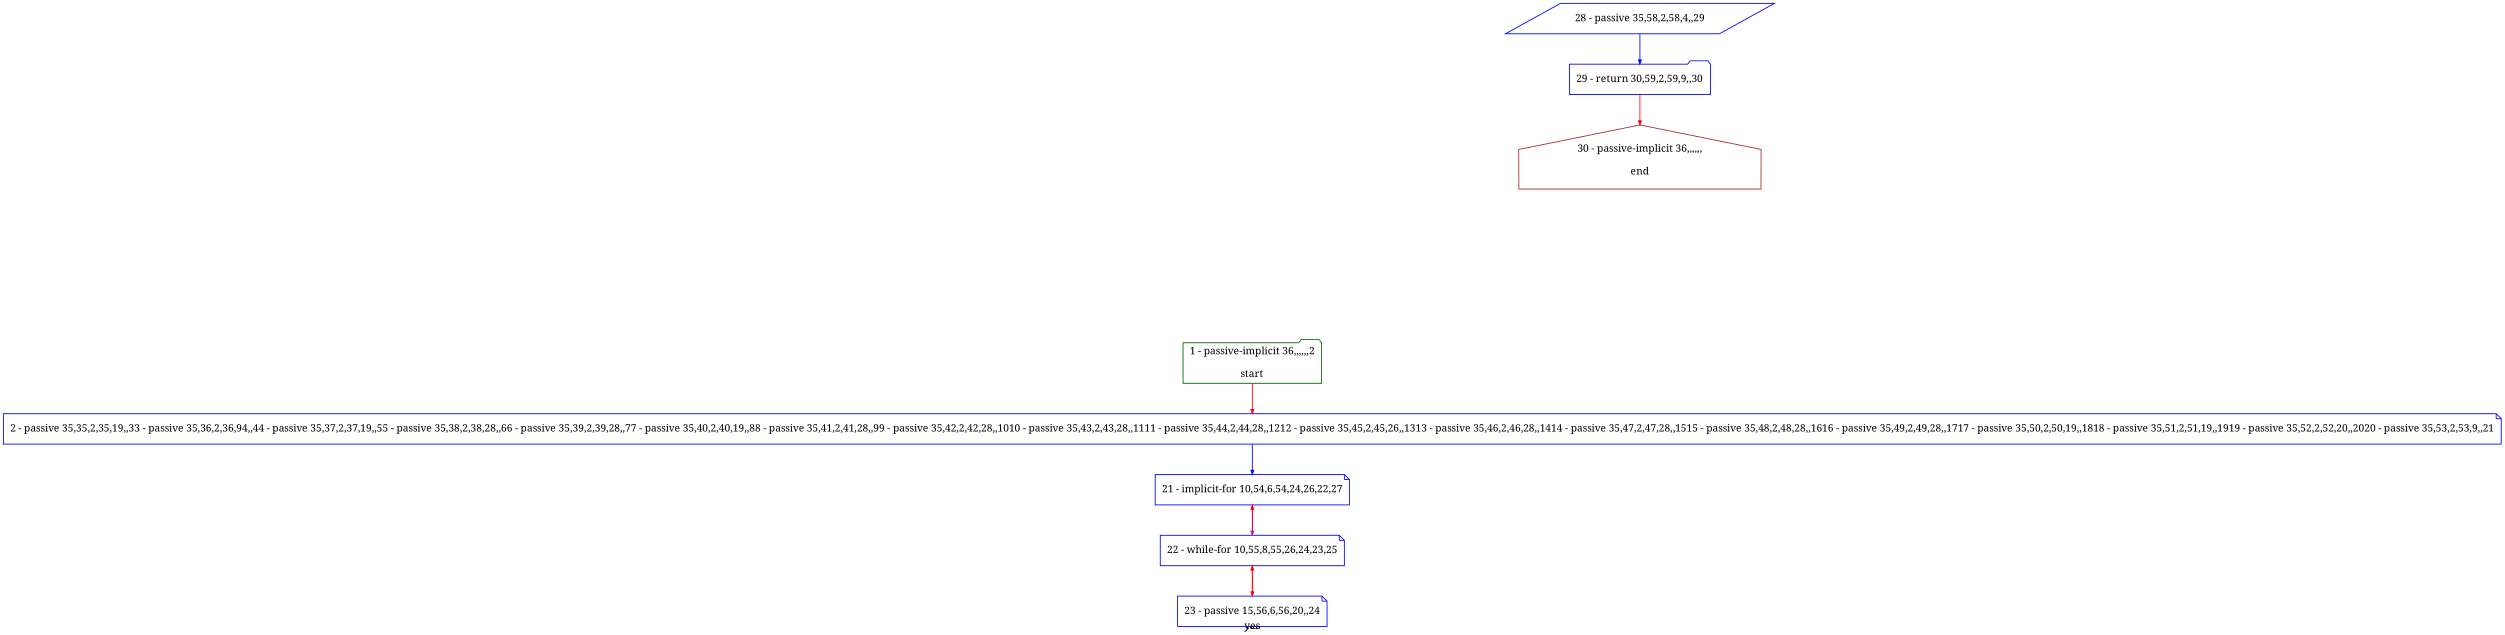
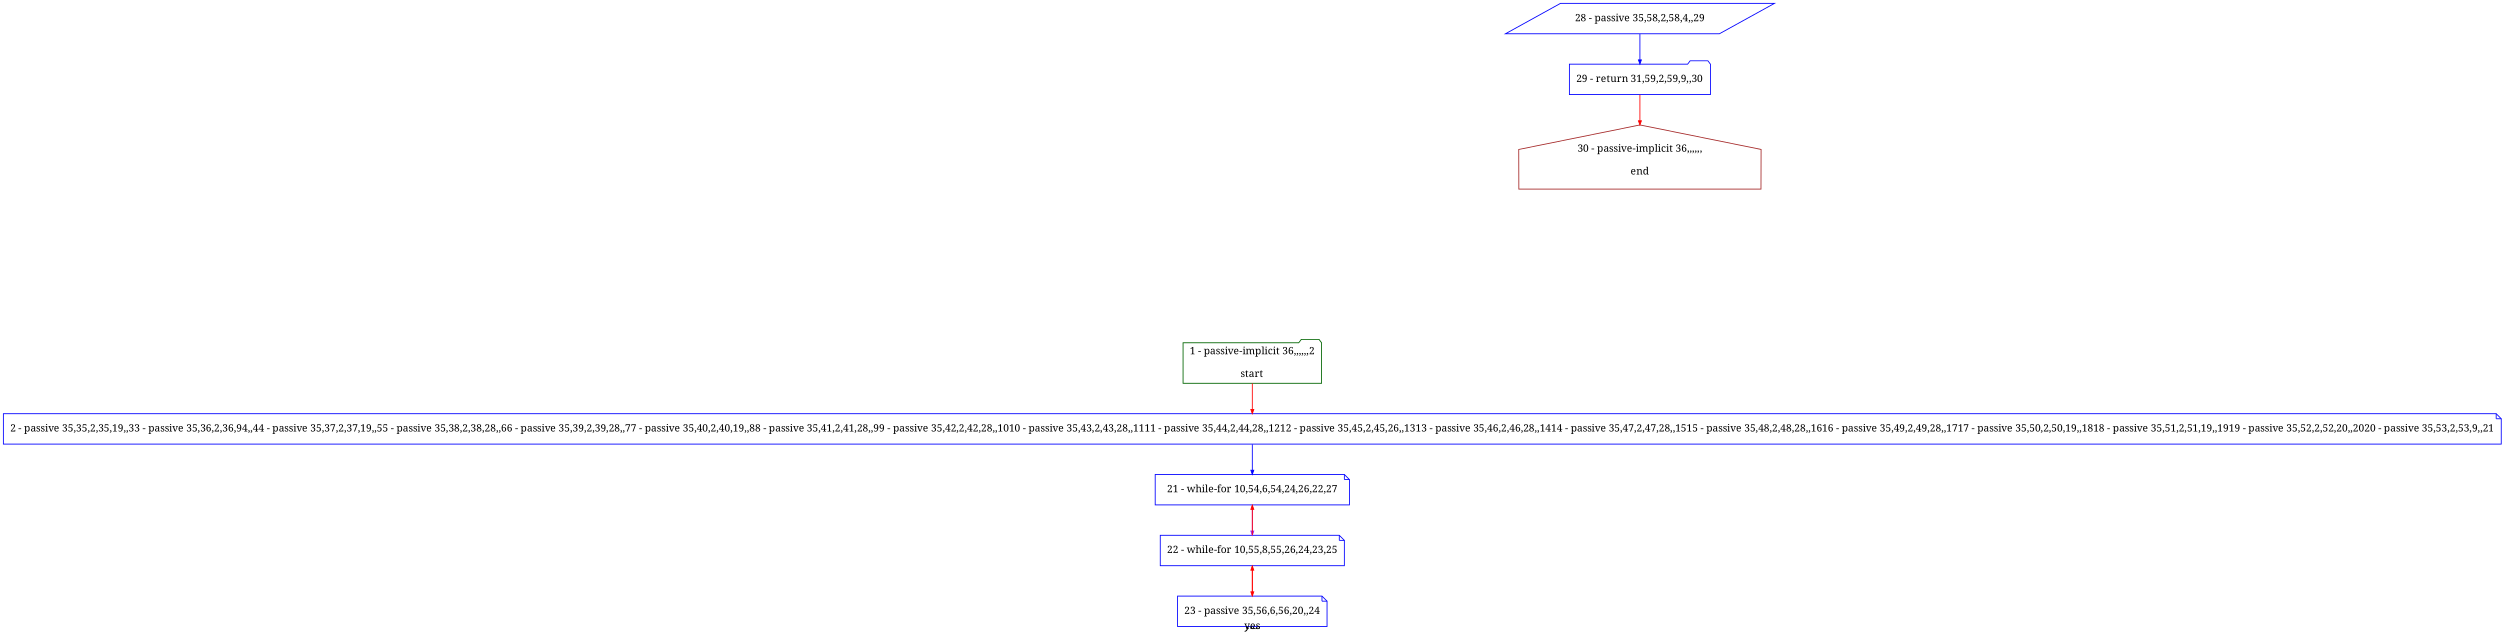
(1640, 79) -> (1640, 79)
(1252, 490) -> (1252, 490)
(1252, 611) -> (1252, 611)
